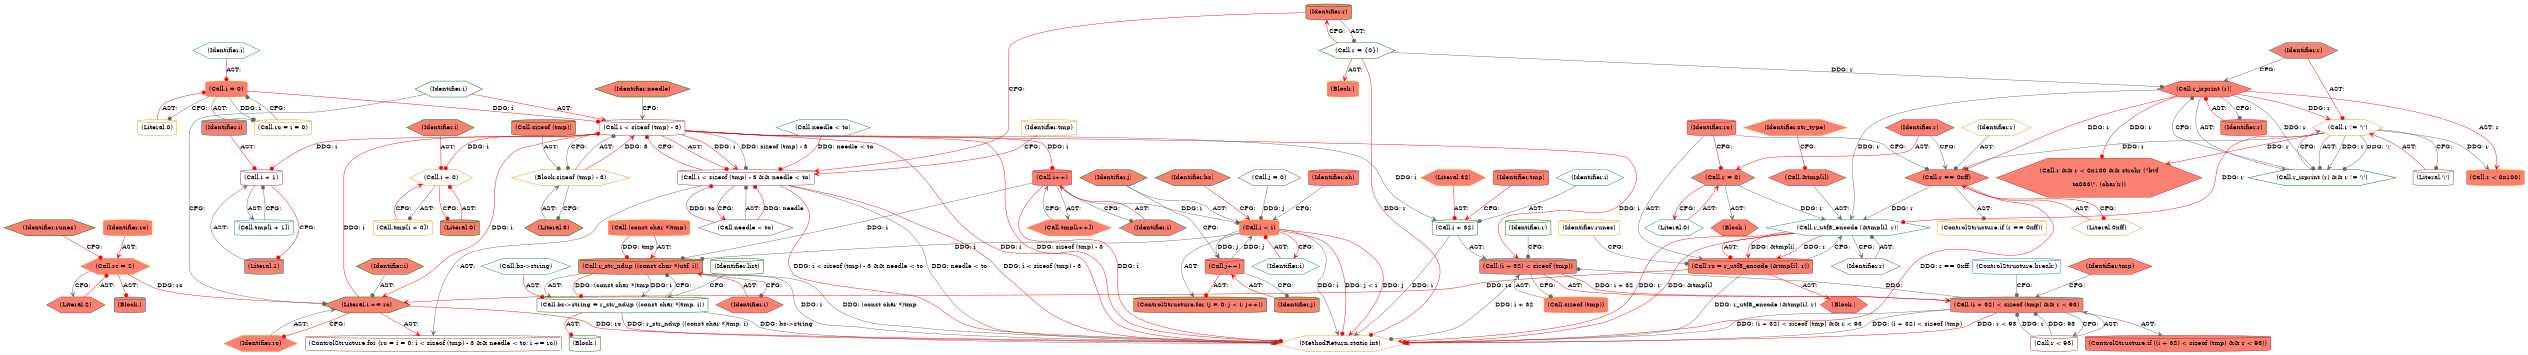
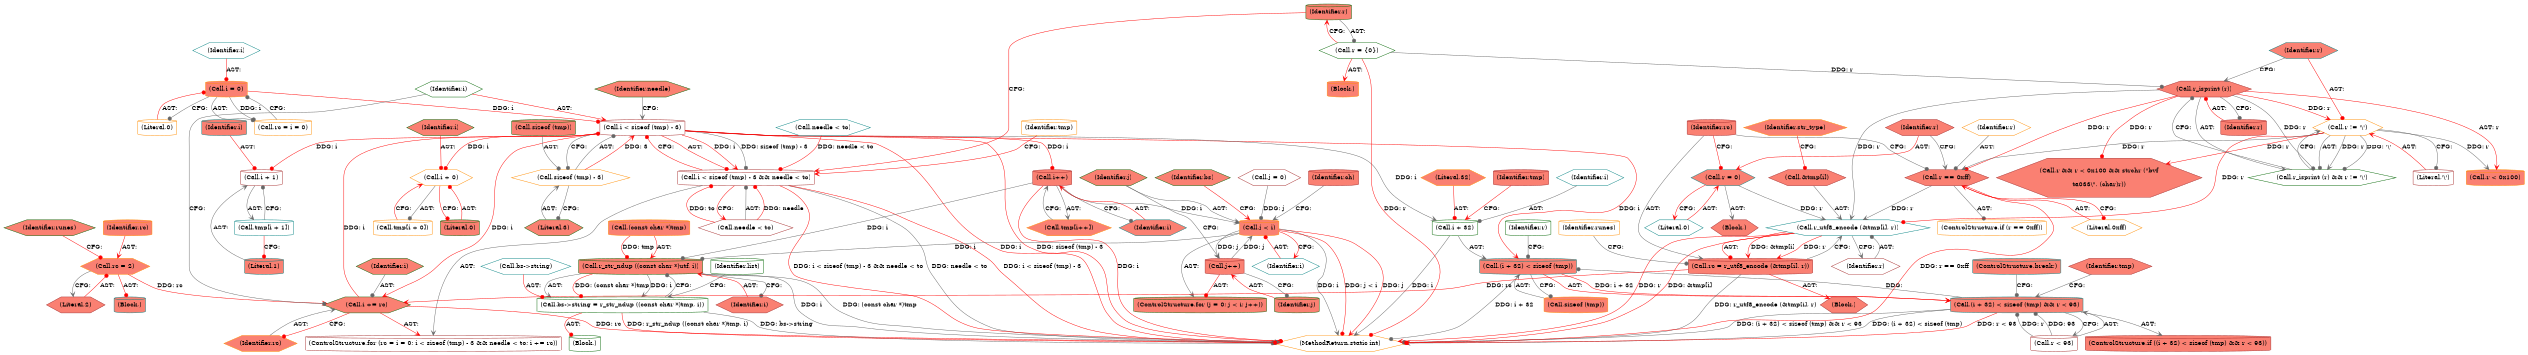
(571, 178) -> (571, 178)
(1146, 204) -> (1146, 204)
(297, 220) -> (264, 245)
(2017, 266) -> (2017, 266)
(367, 305) -> (367, 305)
